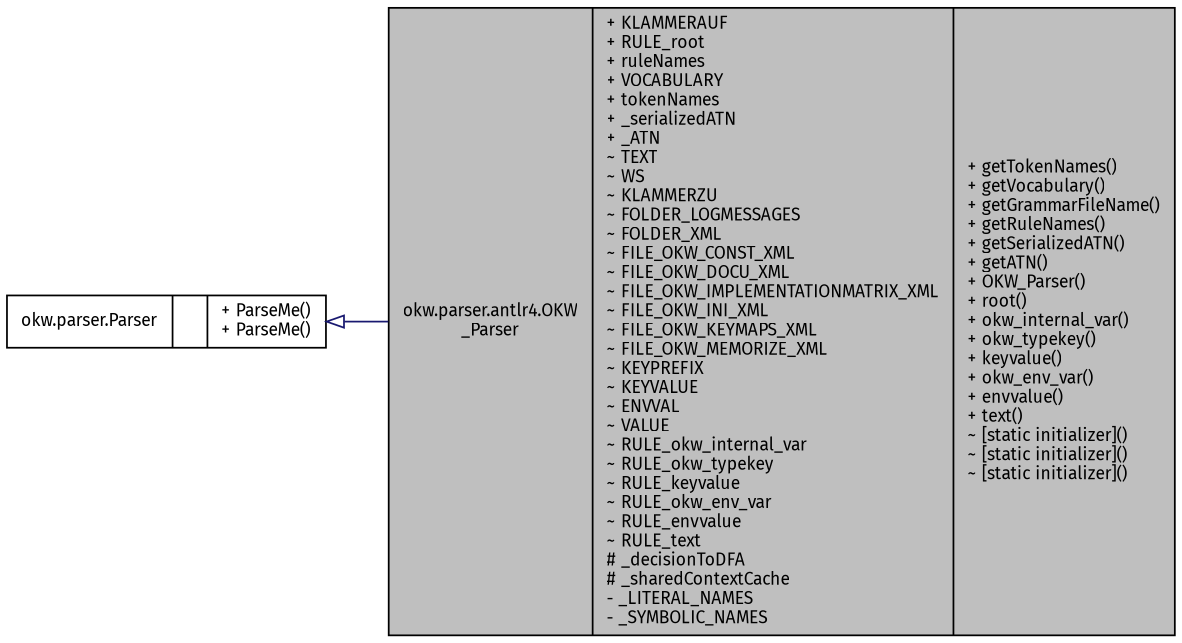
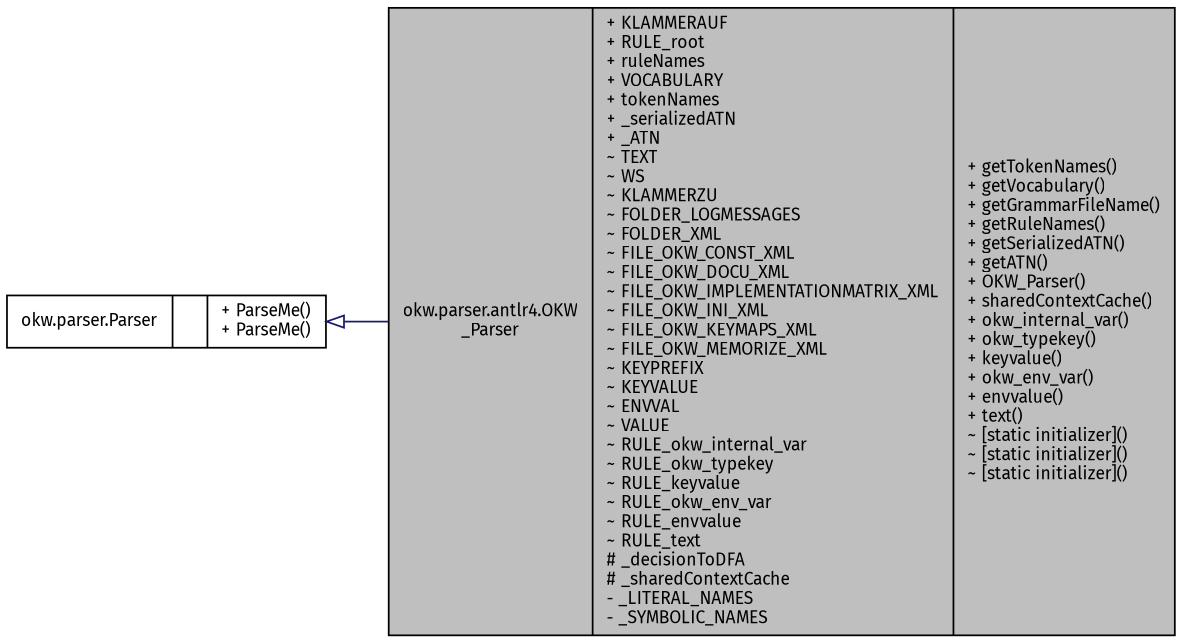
(997, 302) -> (1060, 302)
